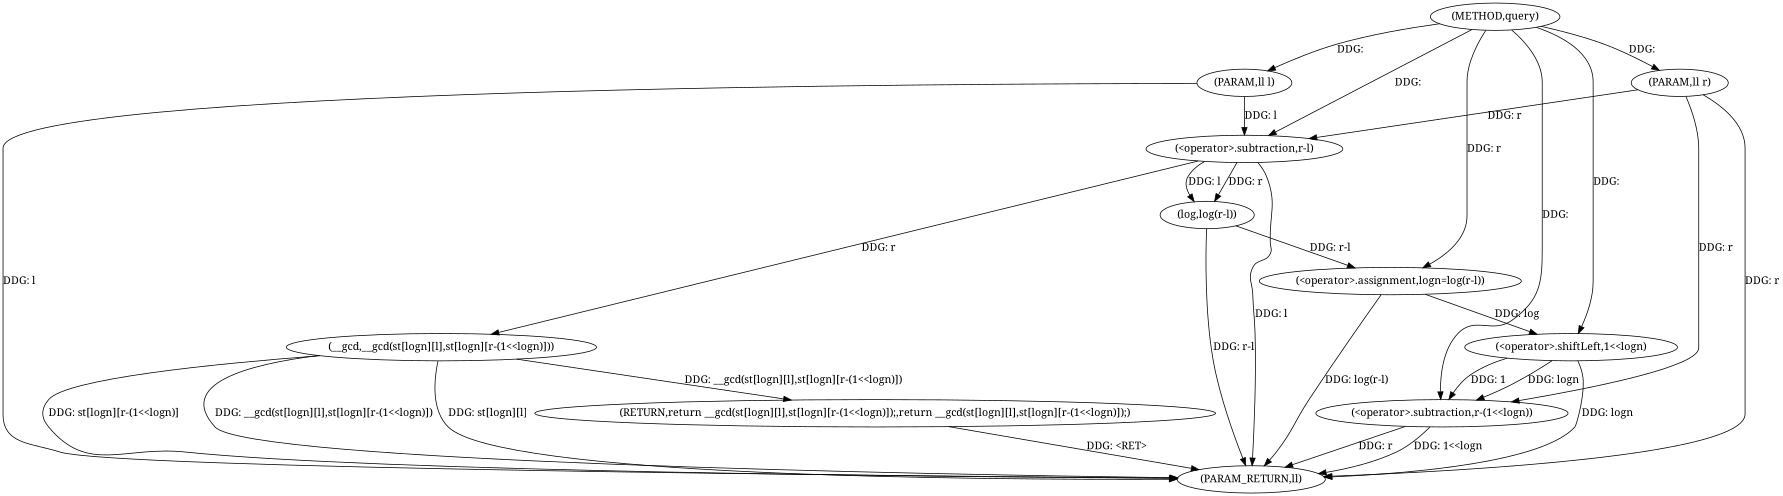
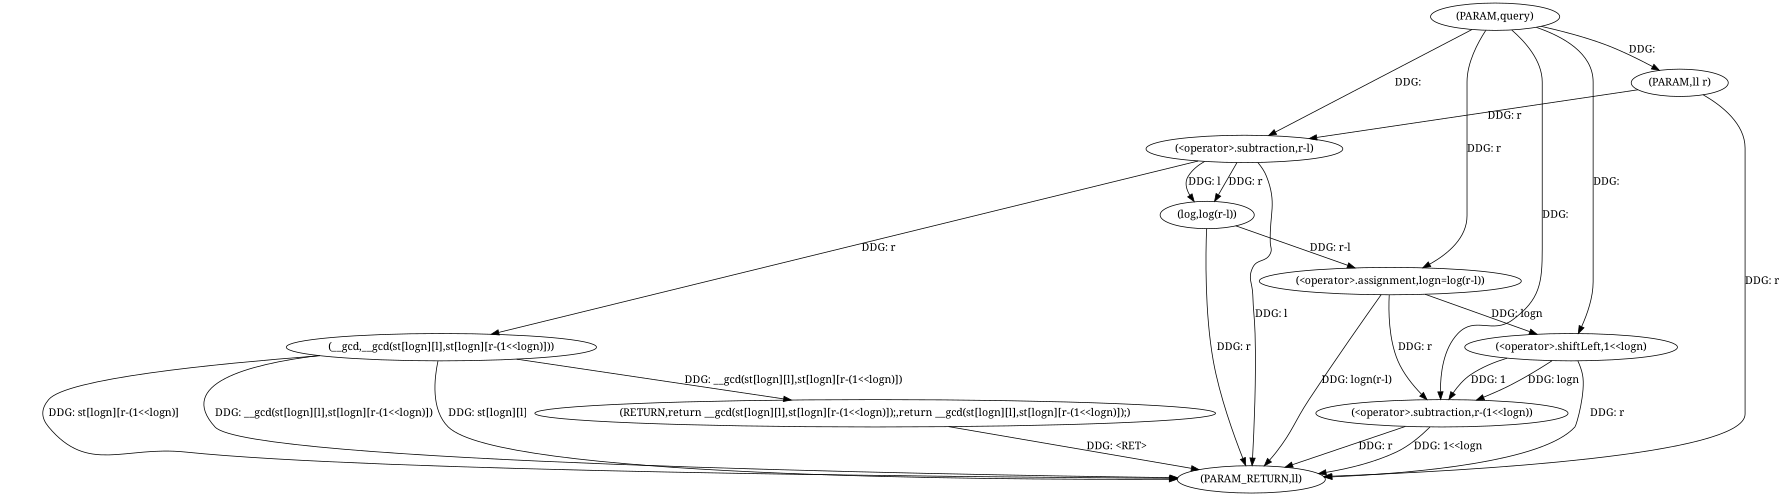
(1495, 17) -> (1495, 17)
(1244, 83) -> none
(1517, 314) -> (1517, 314)
(1699, 316) -> (1394, 349)
(1234, 347) -> (1234, 347)
(1357, 380) -> (1357, 380)
(1608, 413) -> (1608, 413)
